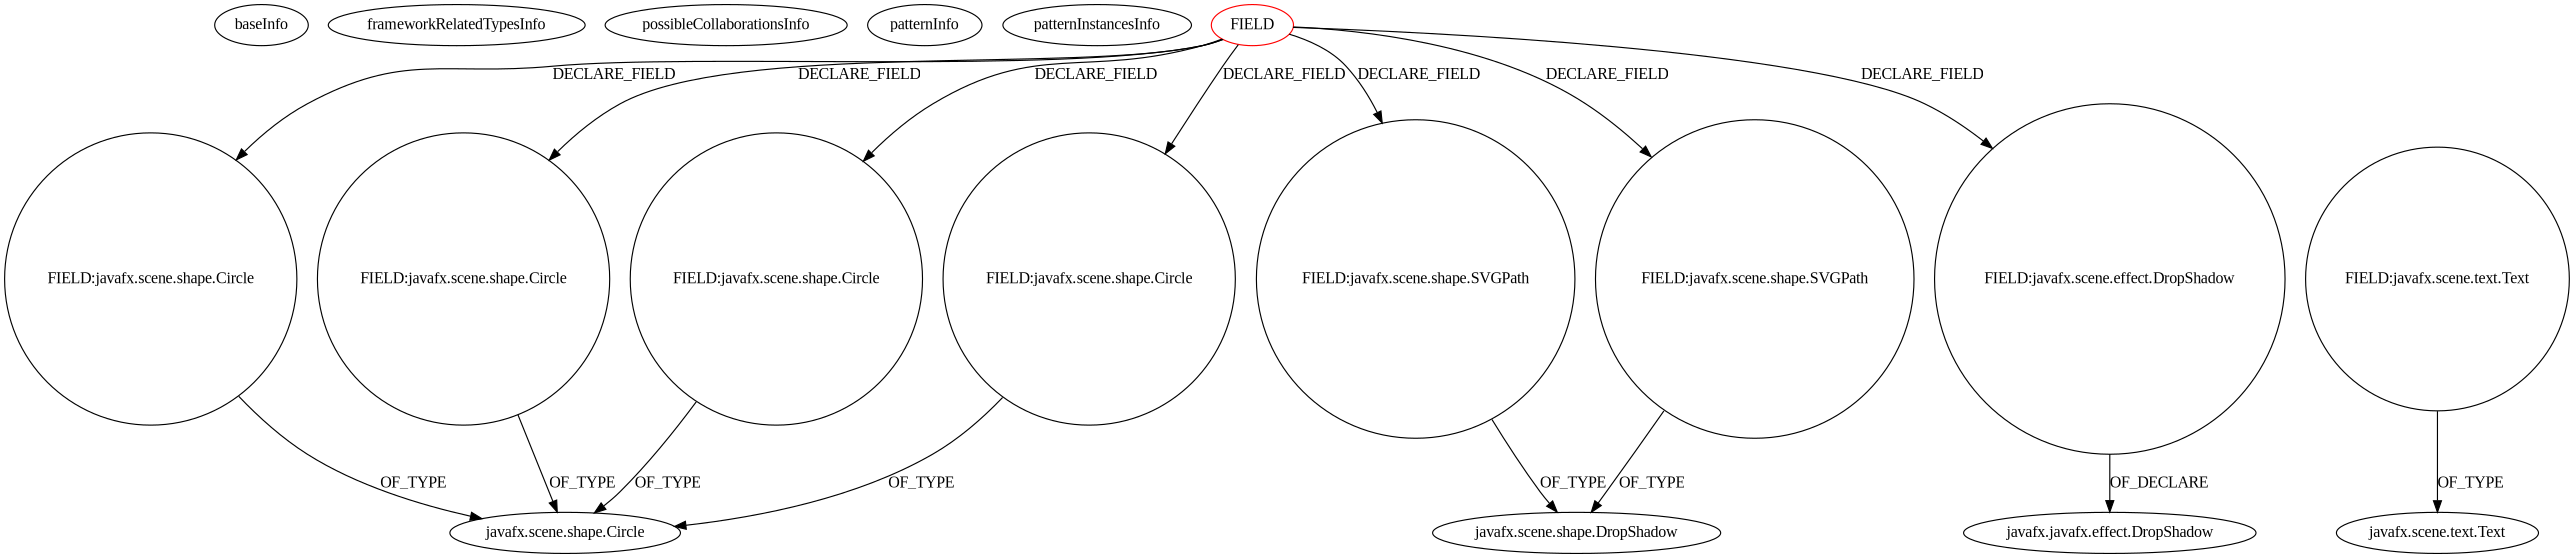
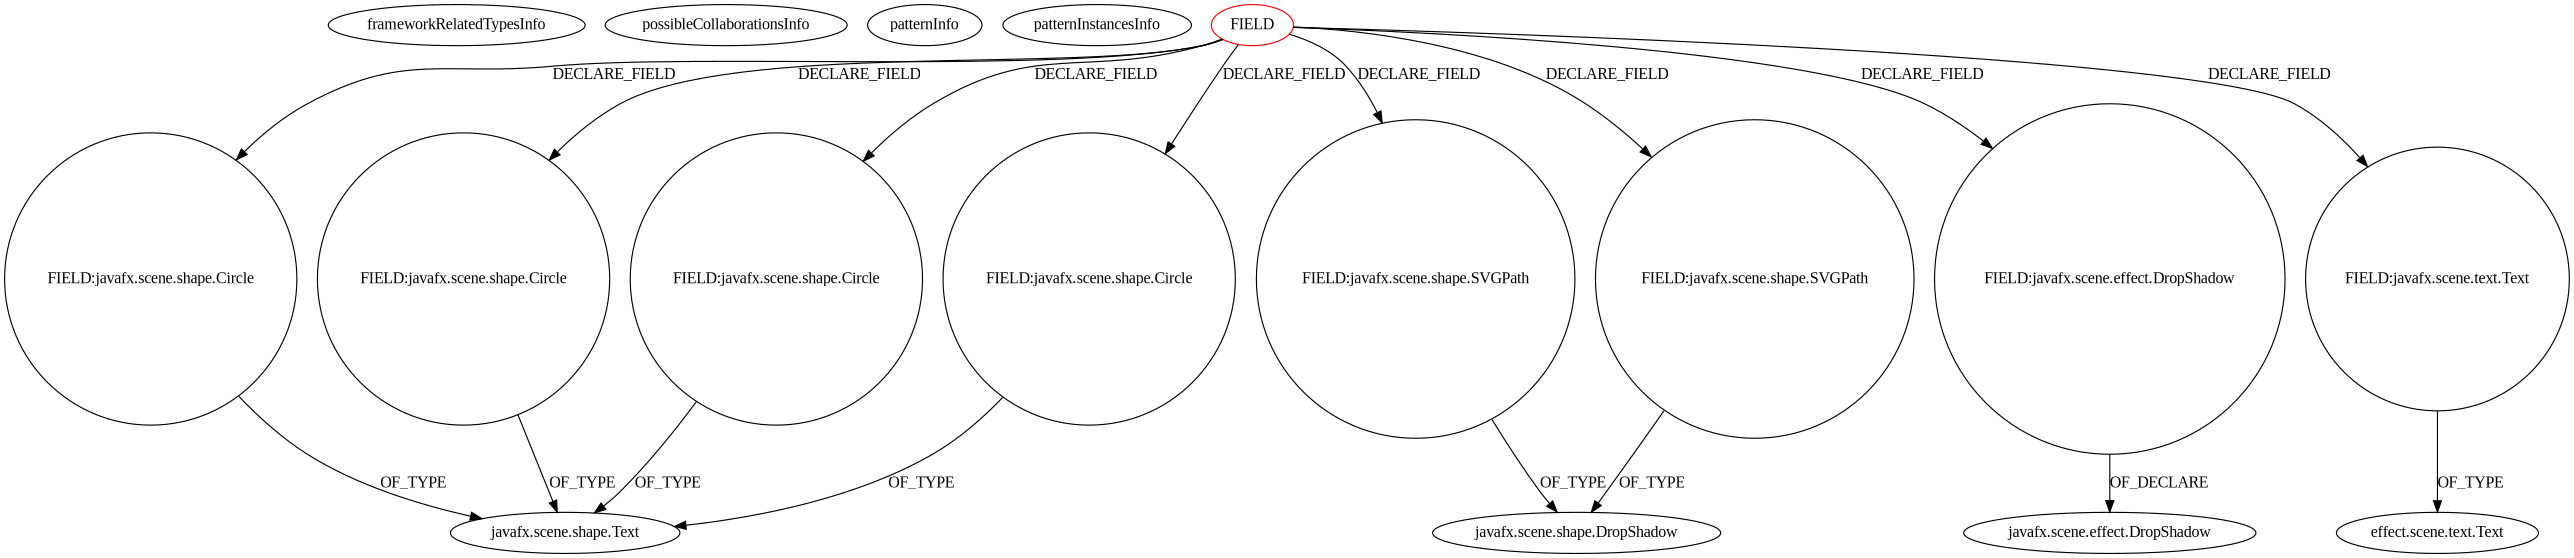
(261, 25) -> none
none -> (1838, 50)
(565, 533) -> (565, 533)
(2110, 533) -> (2110, 533)
(2437, 533) -> (2437, 533)
